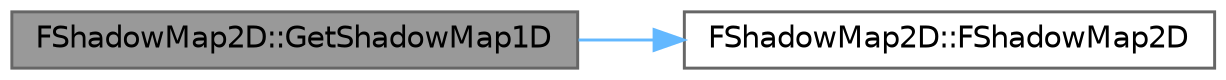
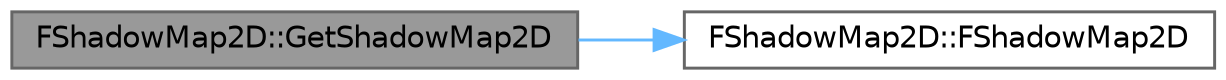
(295, 40) -> (295, 40)
